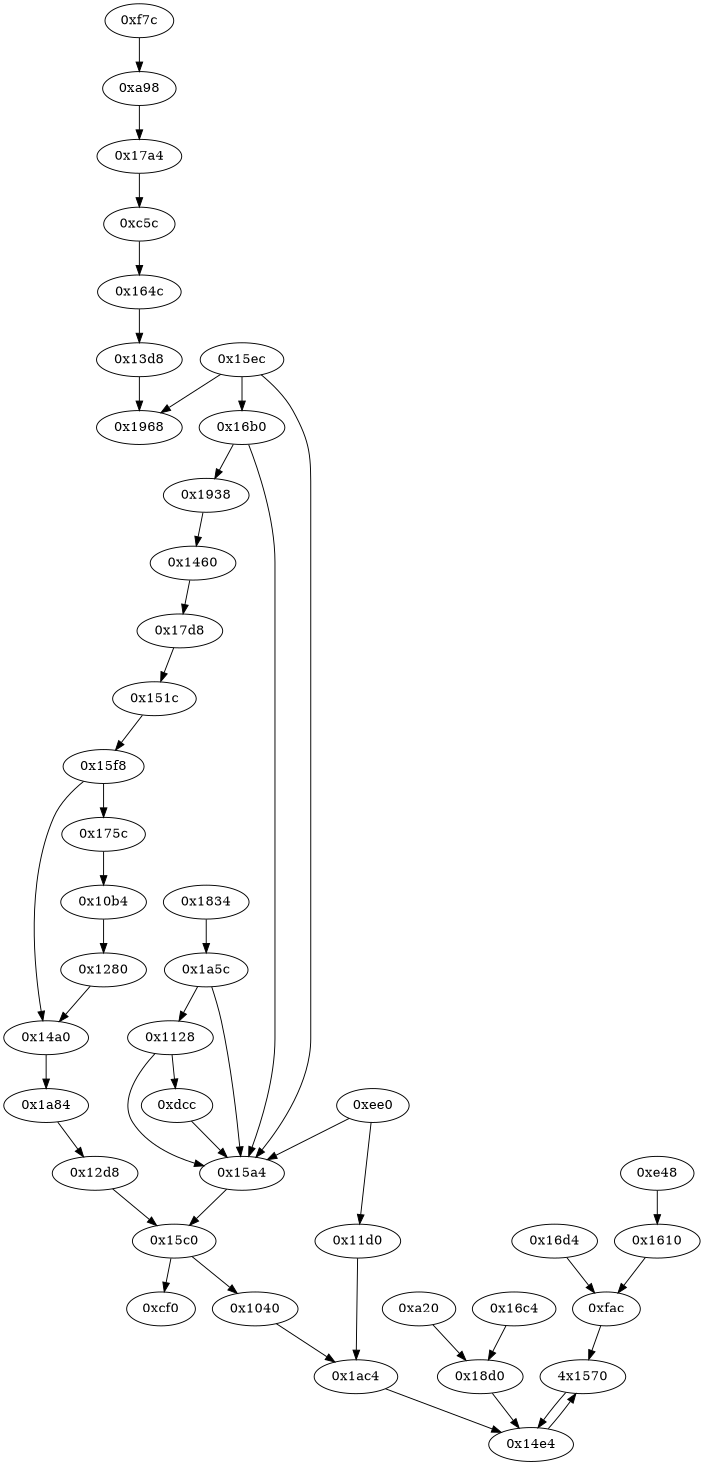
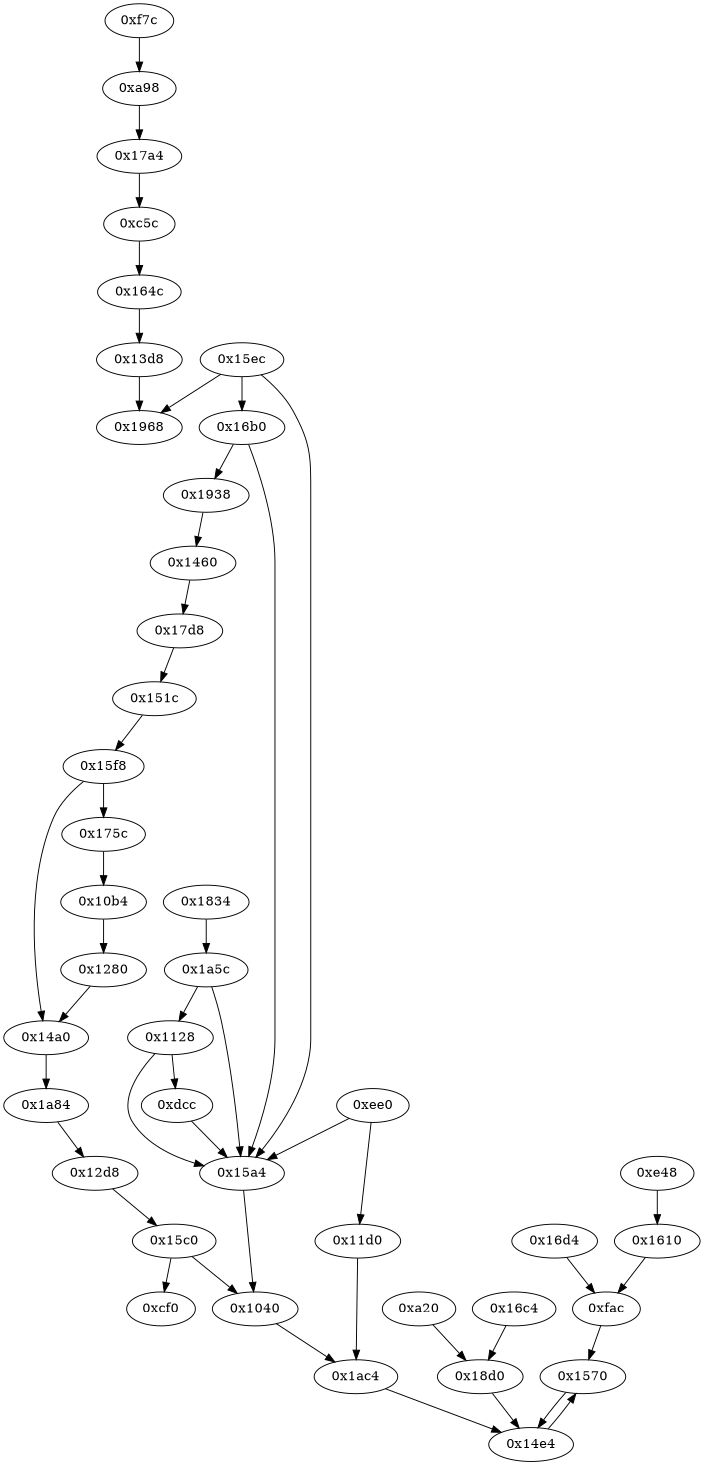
(212, 1204) -> (248, 1236)
(583, 1377) -> (583, 1377)
